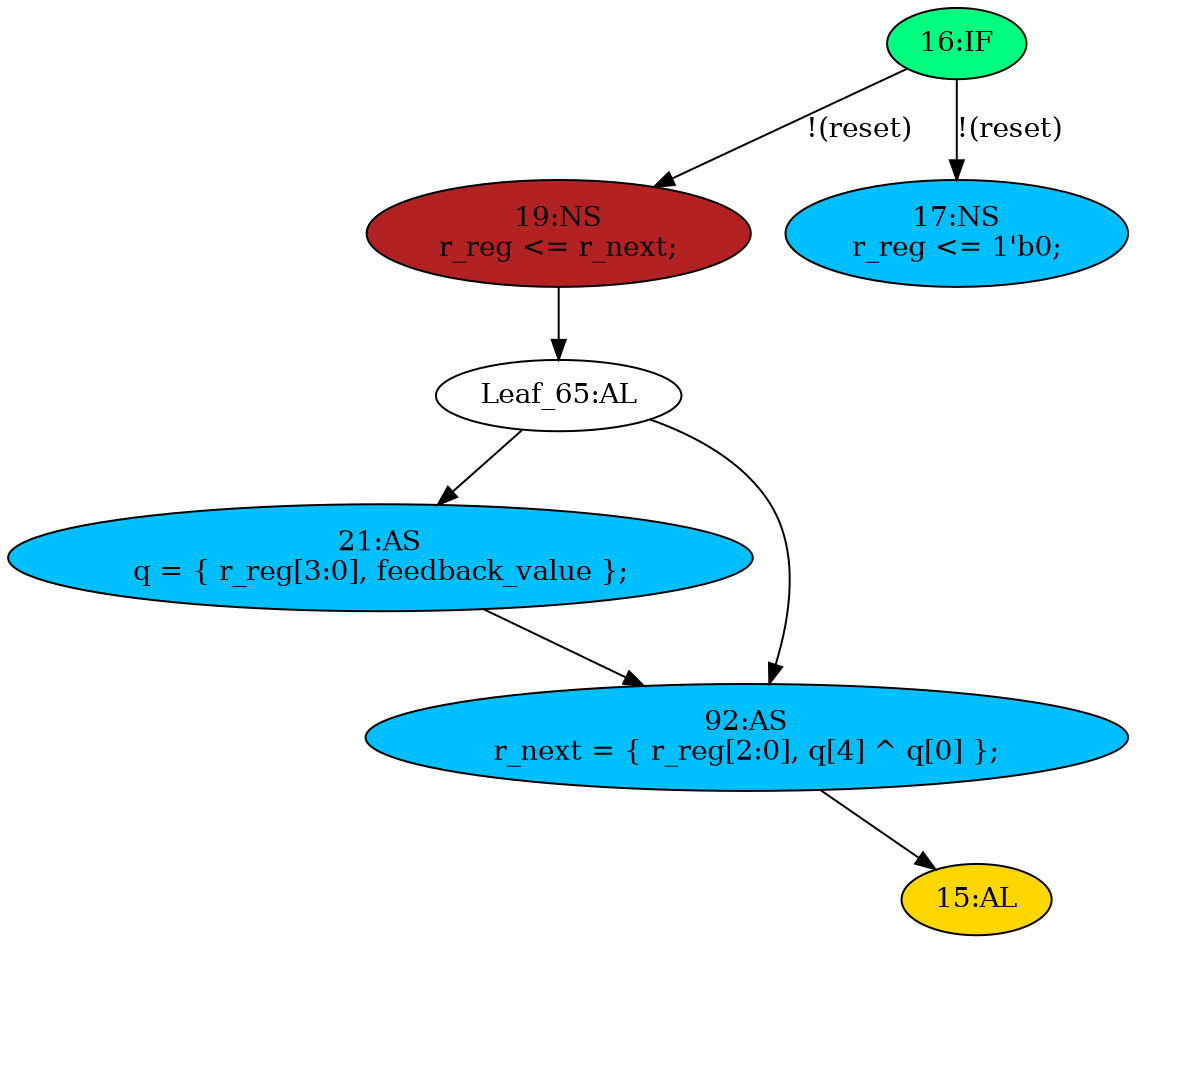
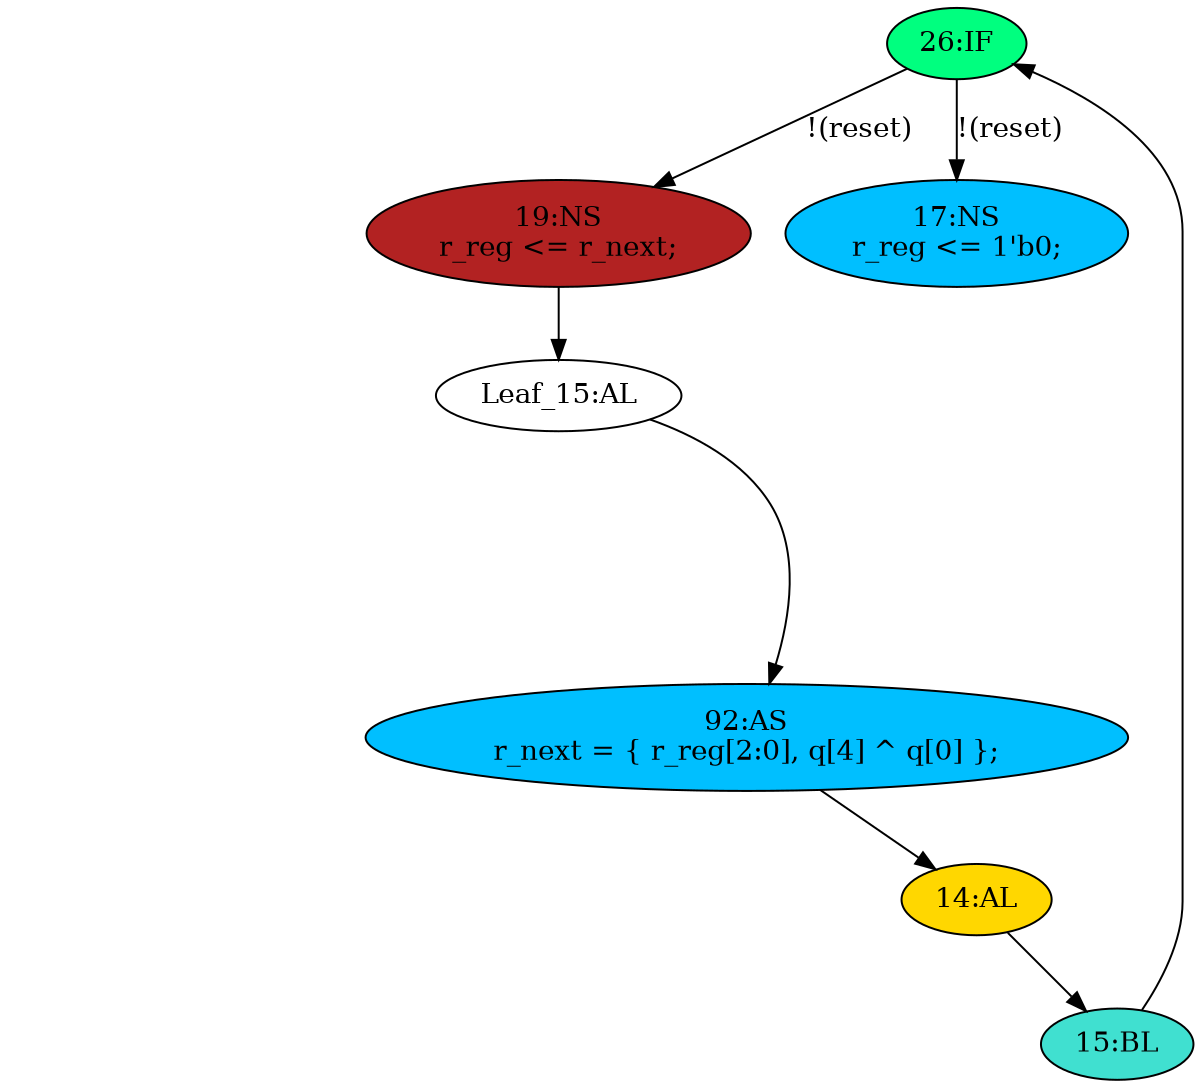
(957, 44) -> (957, 44)
(559, 396) -> (559, 396)
(380, 558) -> none
(977, 900) -> (977, 900)
none -> (1117, 1044)
